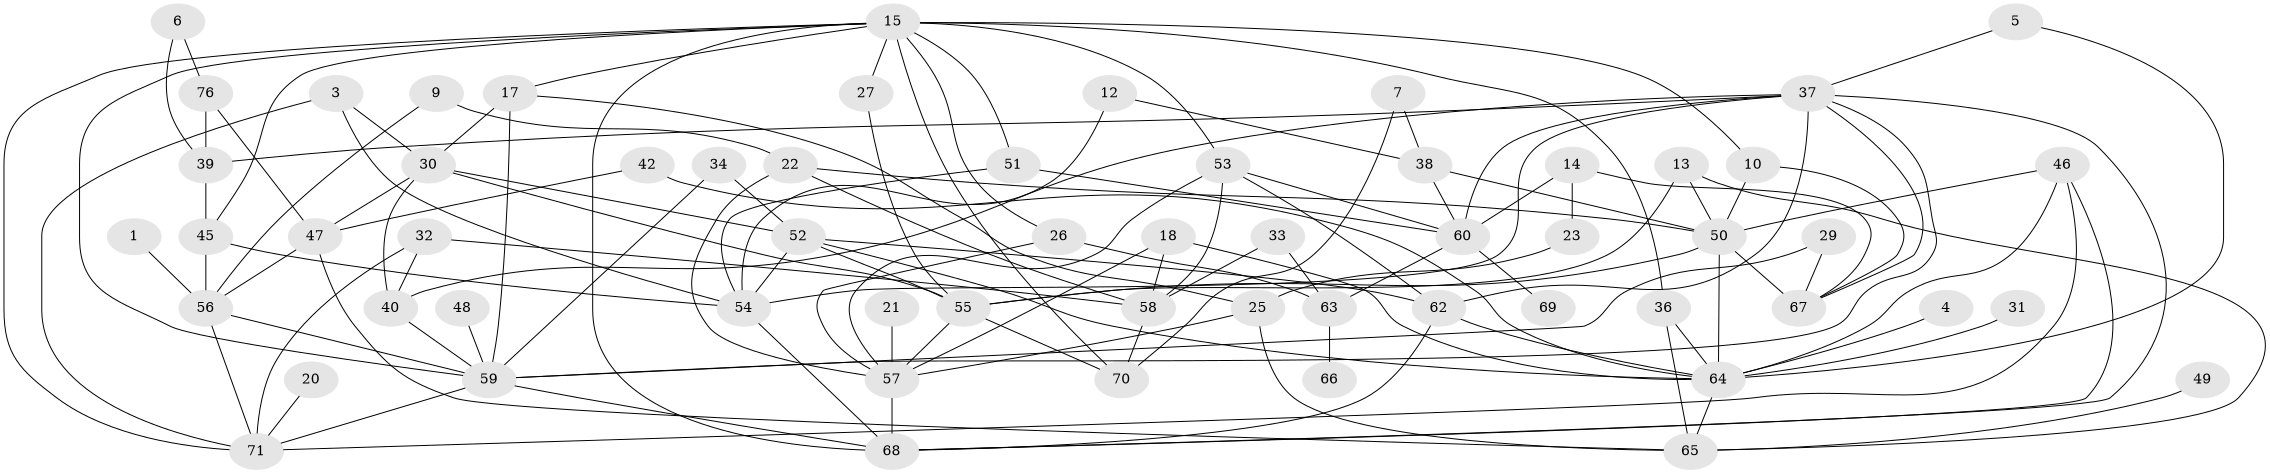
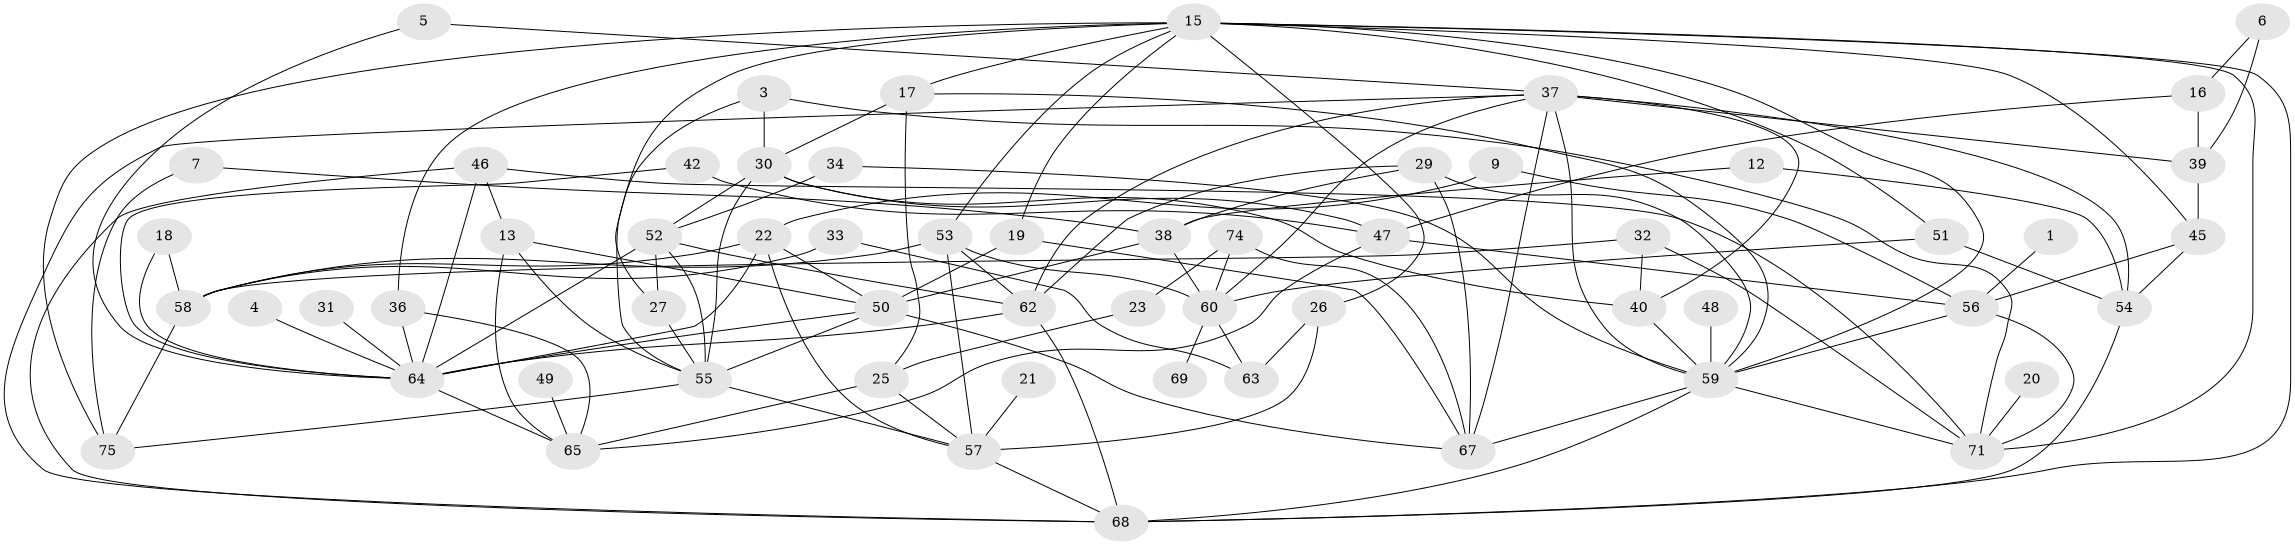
(206, 93) -> (2198, 93)
(1572, 165) -> (1235, 237)
(1753, 165) -> (1017, 237)
none -> (1243, 182)
none -> (1317, 186)
(1890, 199) -> (494, 201)
(490, 230) -> (648, 156)
(770, 274) -> (657, 273)
(1031, 310) -> none
none -> (685, 328)
(1122, 380) -> (108, 451)
(1330, 380) -> none
none -> (1590, 416)
